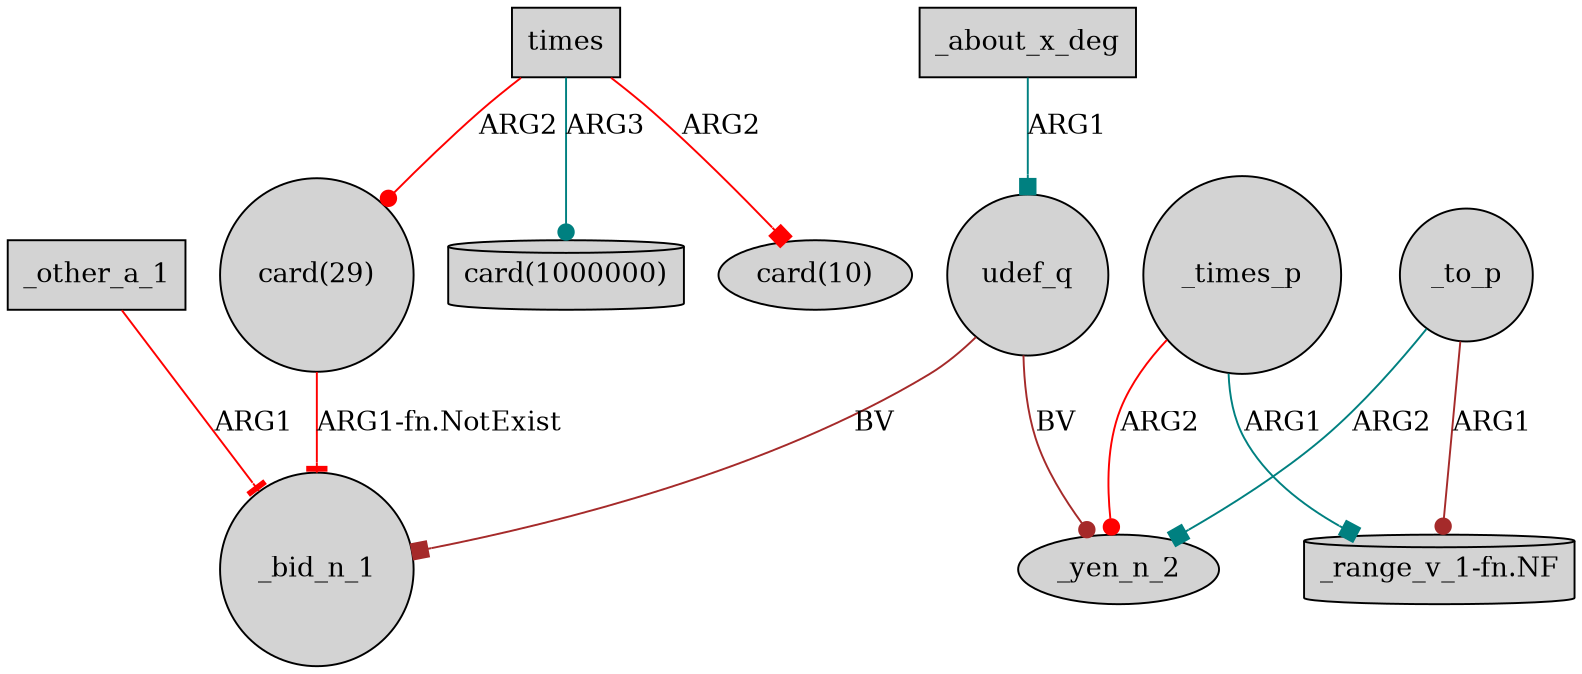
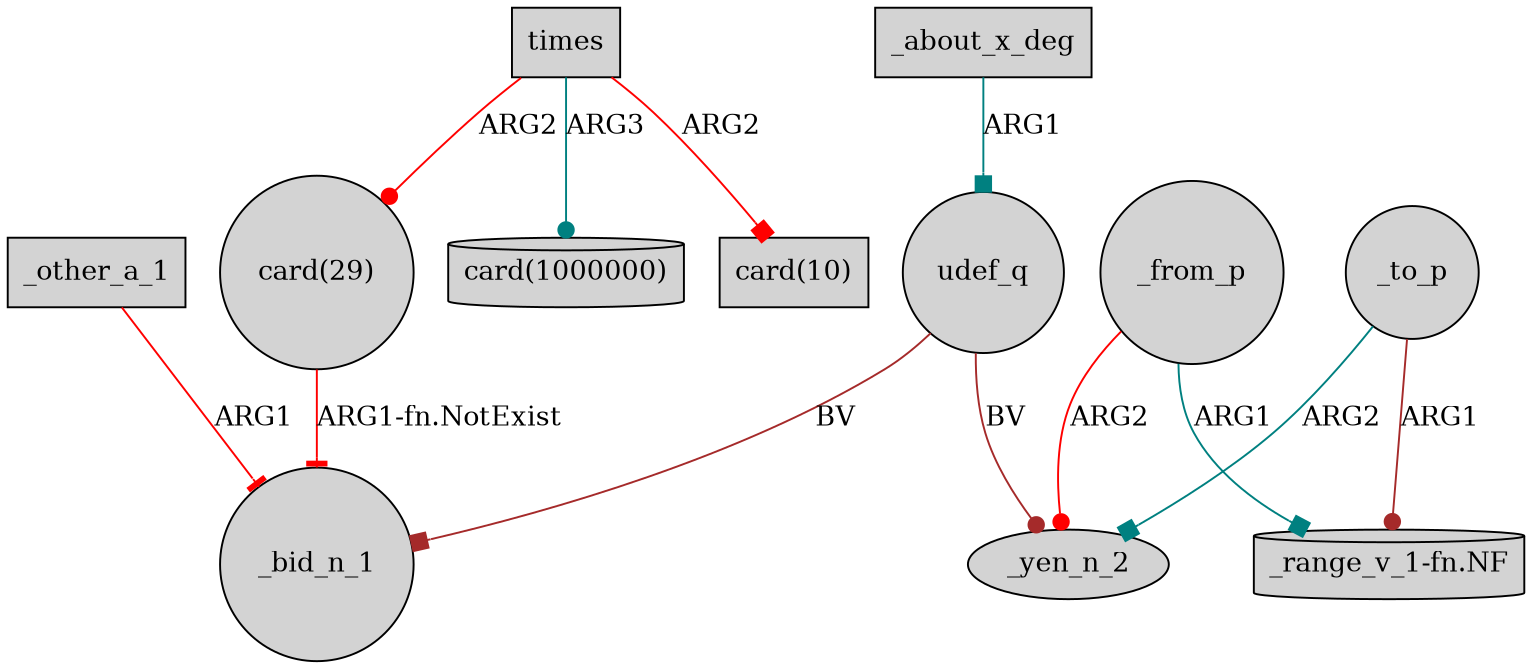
(815, 275) -> (794, 272)
(1242, 275) -> (1192, 272)
